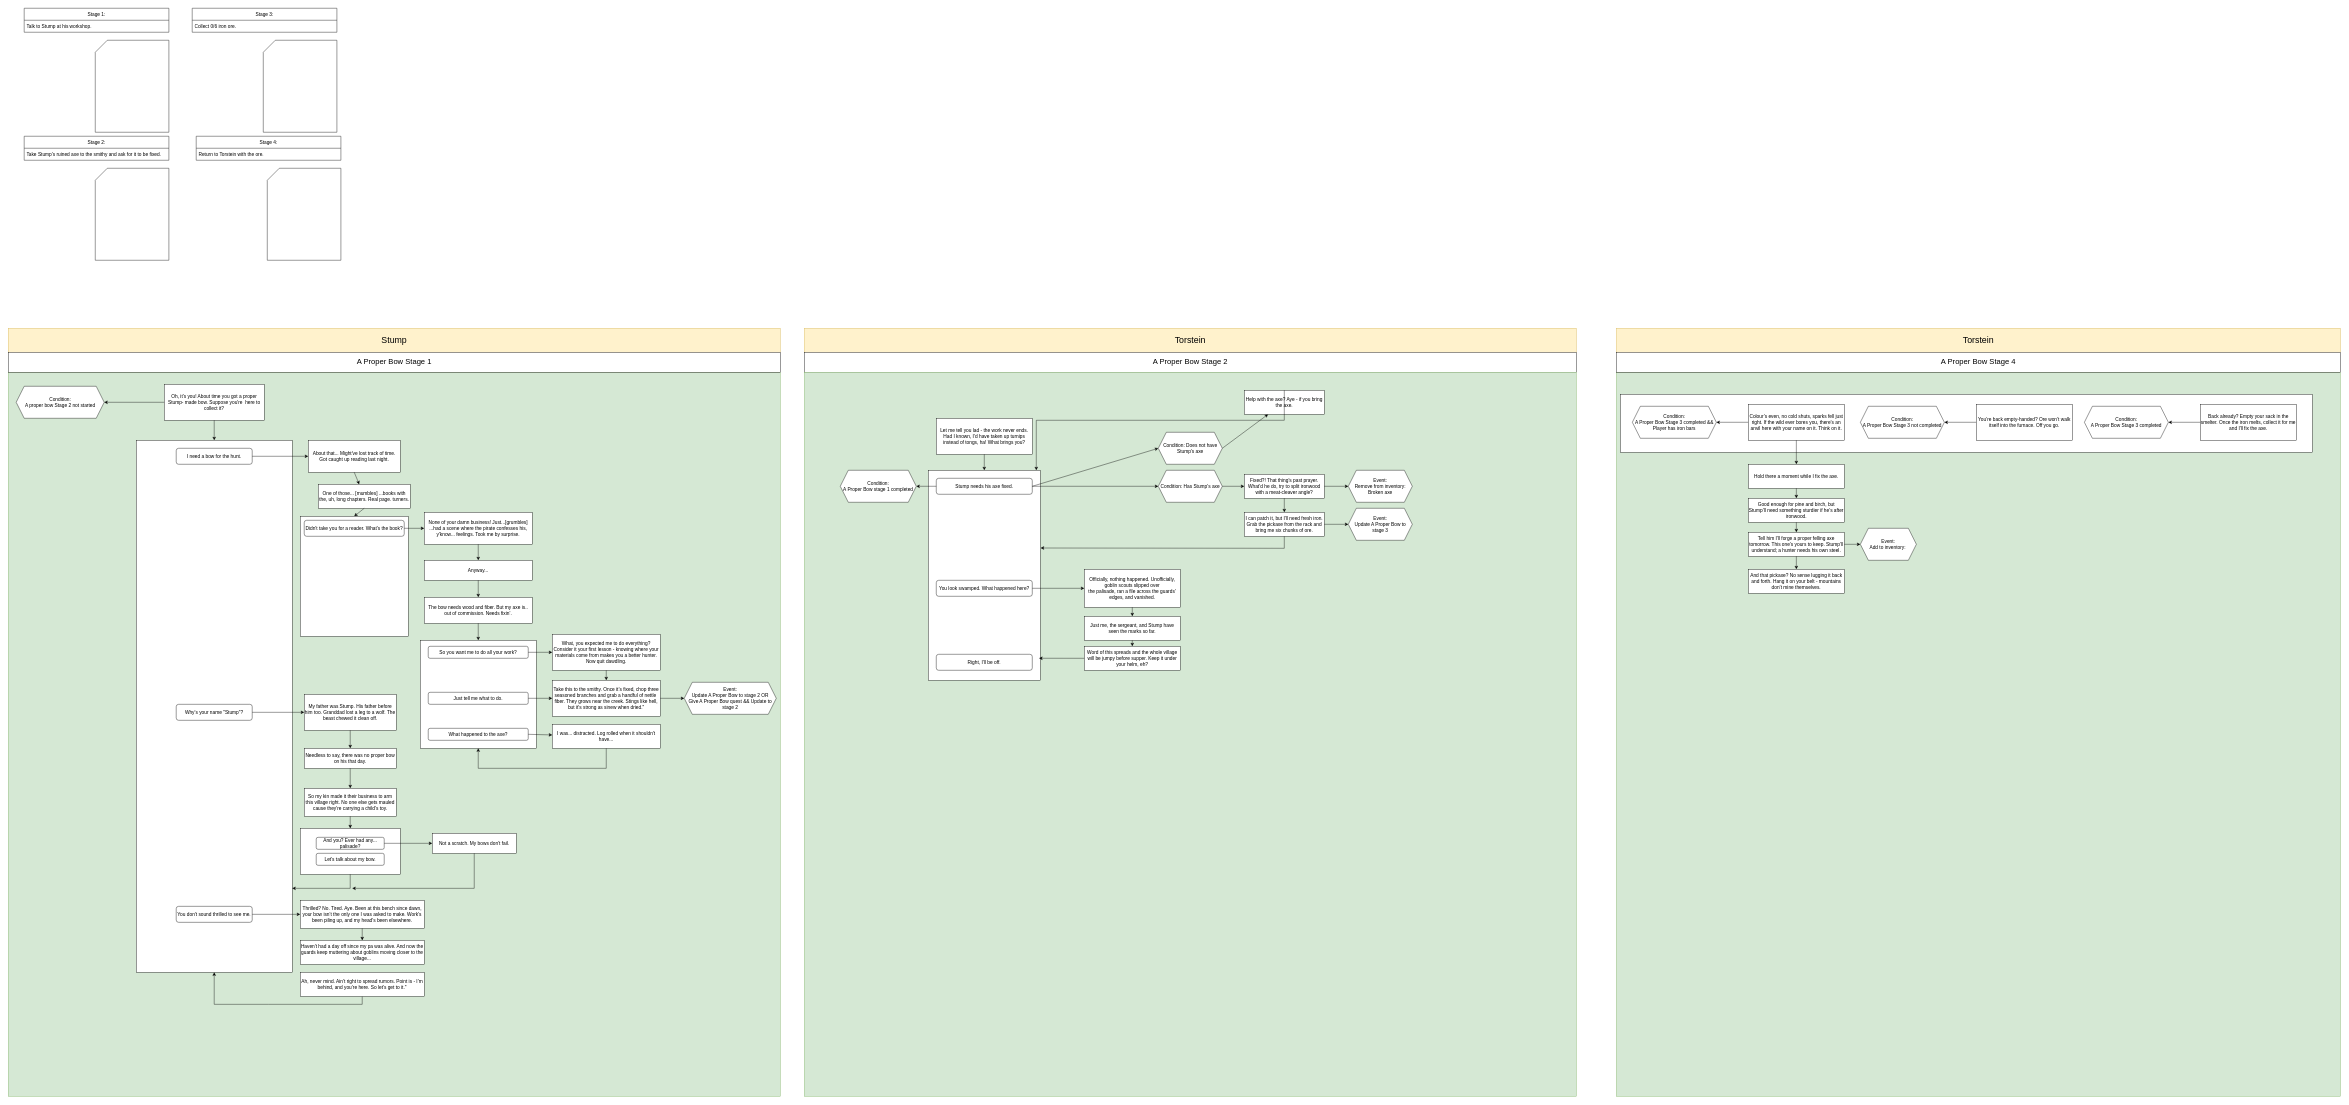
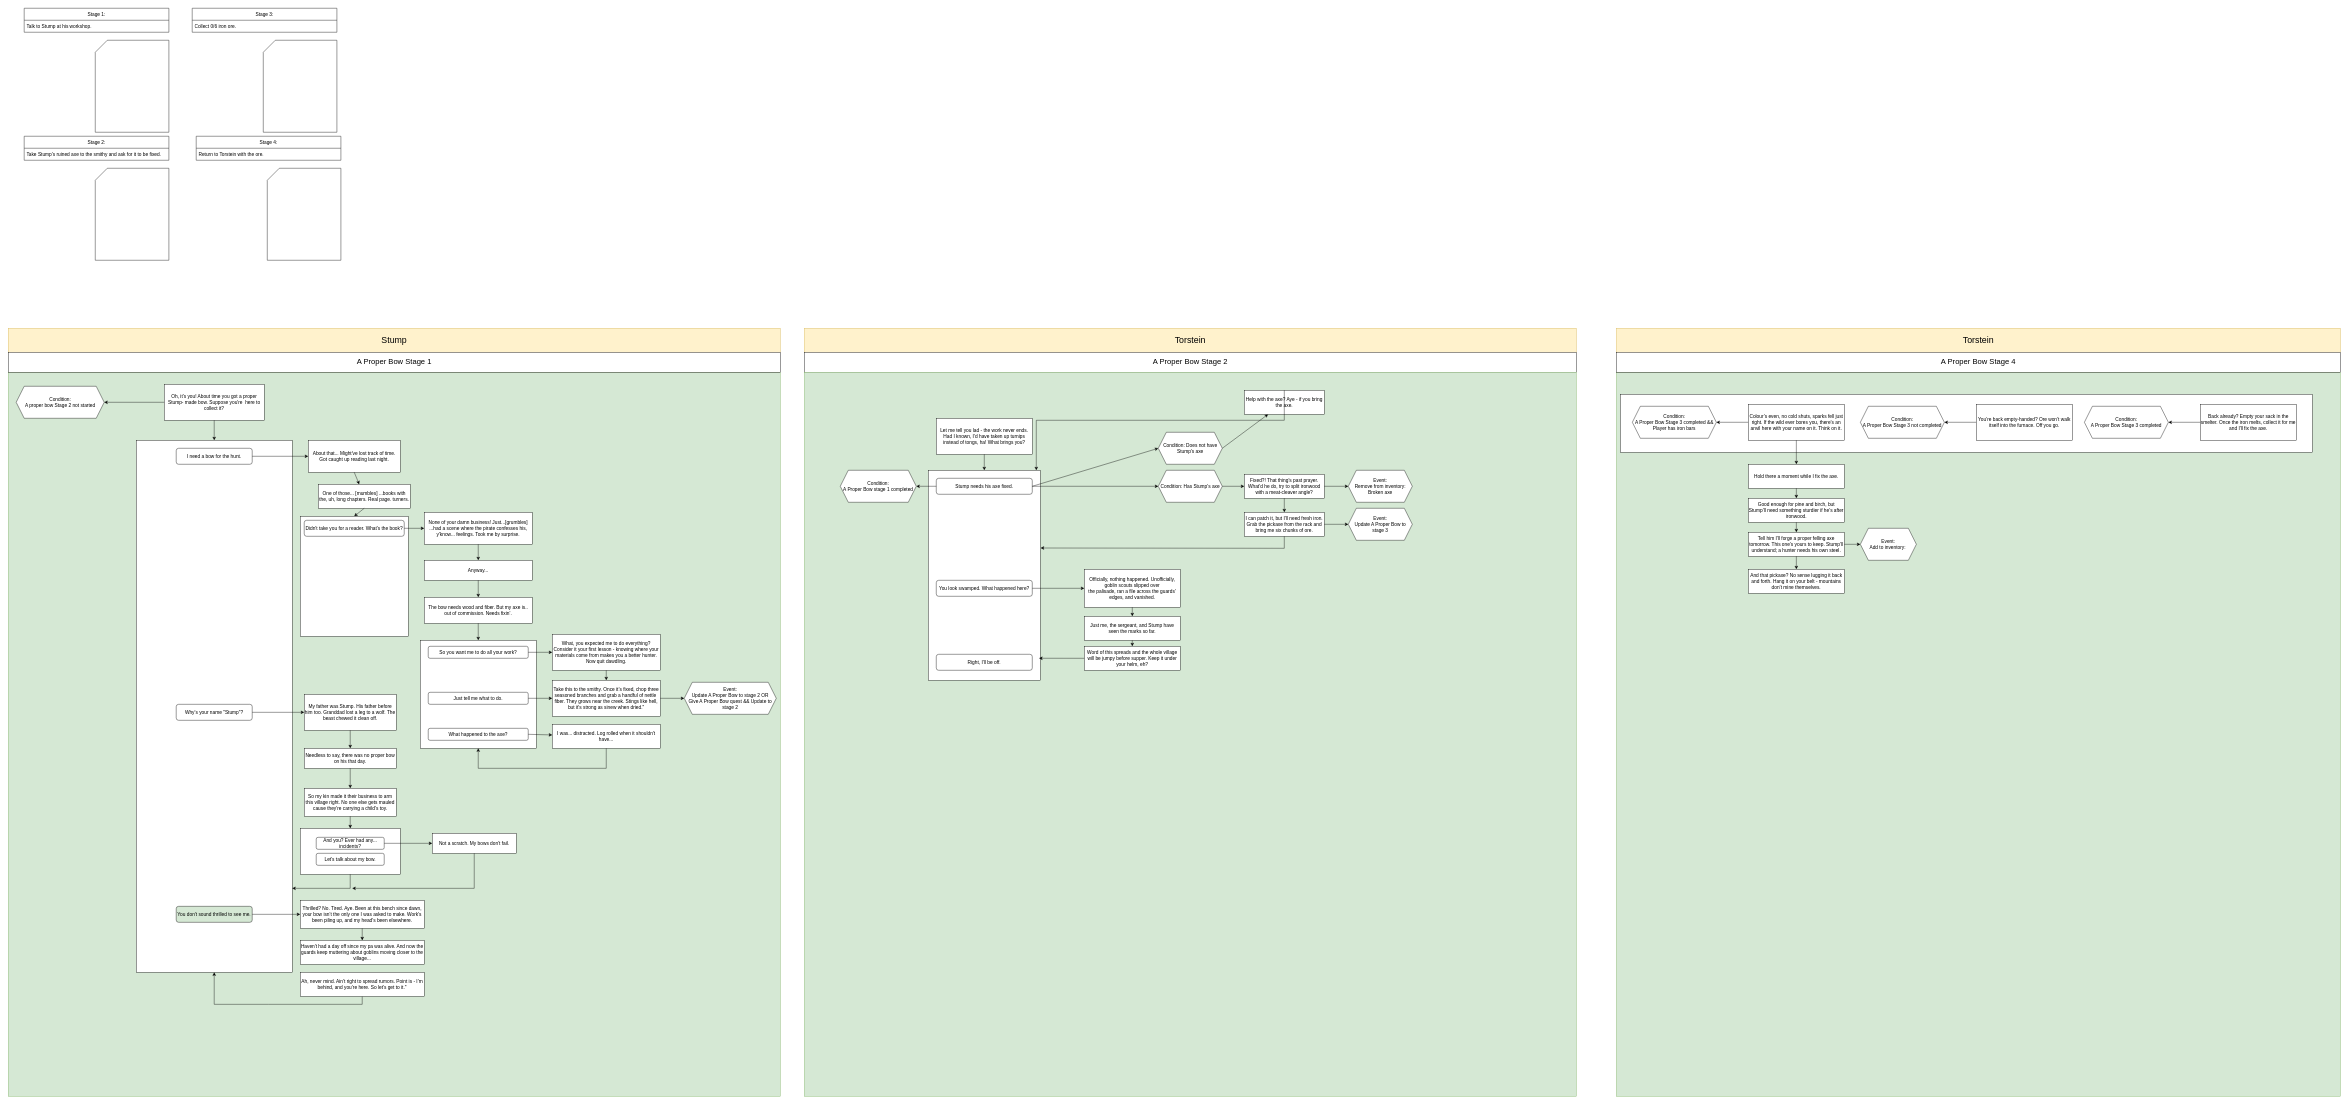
(350, 843) -> (350, 843)
(214, 914) -> (214, 914)
